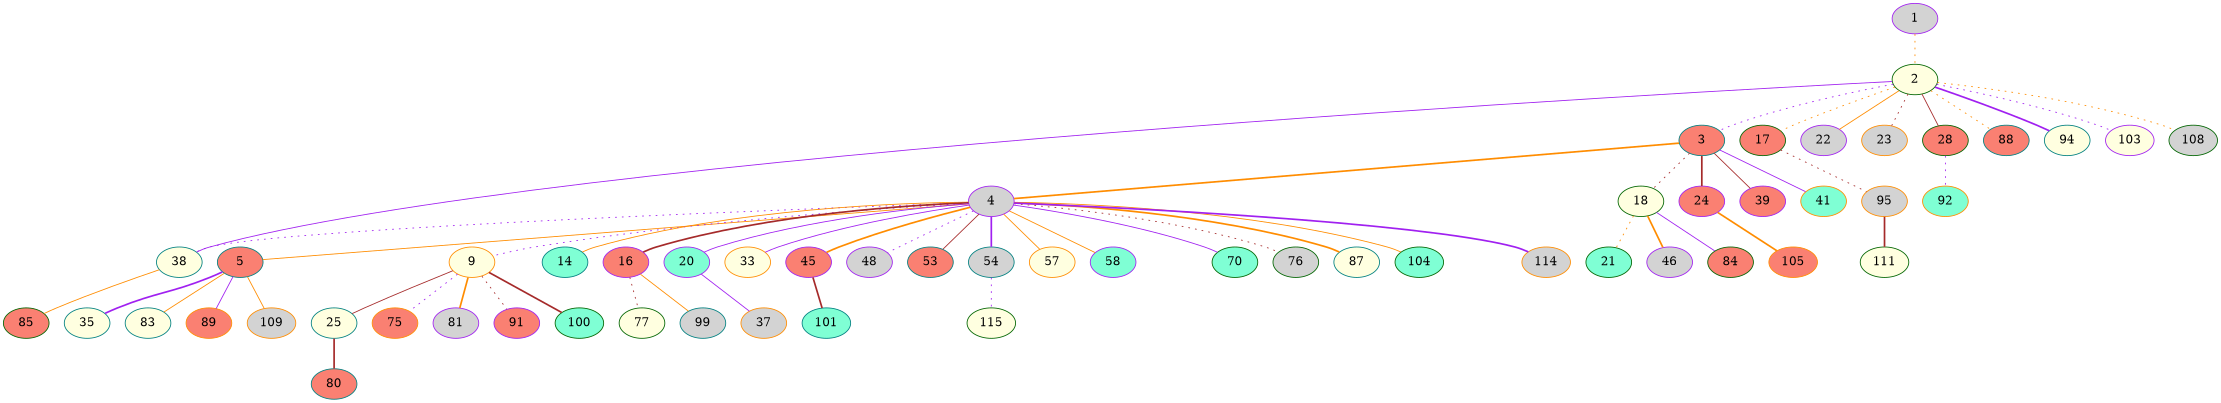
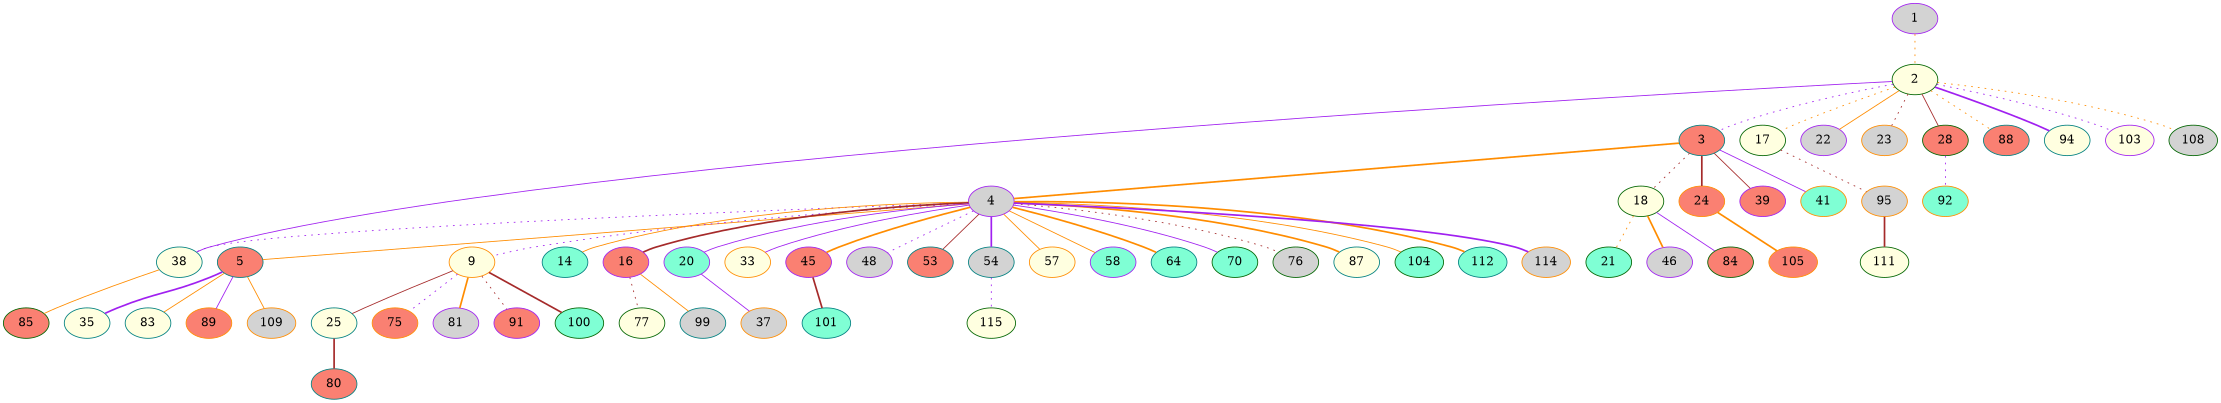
(1763, 140) -> (1763, 140)
(1702, 201) -> (1702, 201)
none -> (1174, 262)
none -> (1483, 262)
